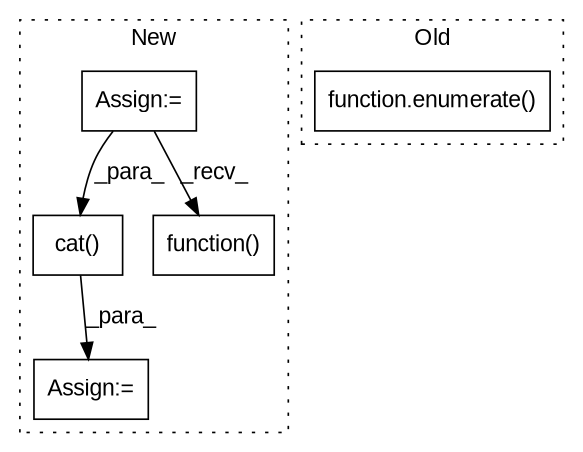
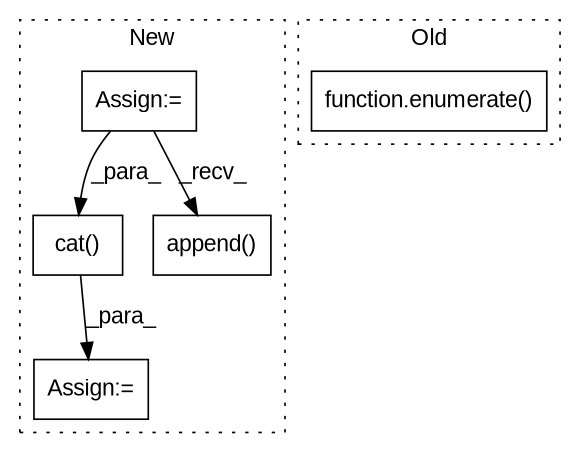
(214, 245) -> (212, 245)
